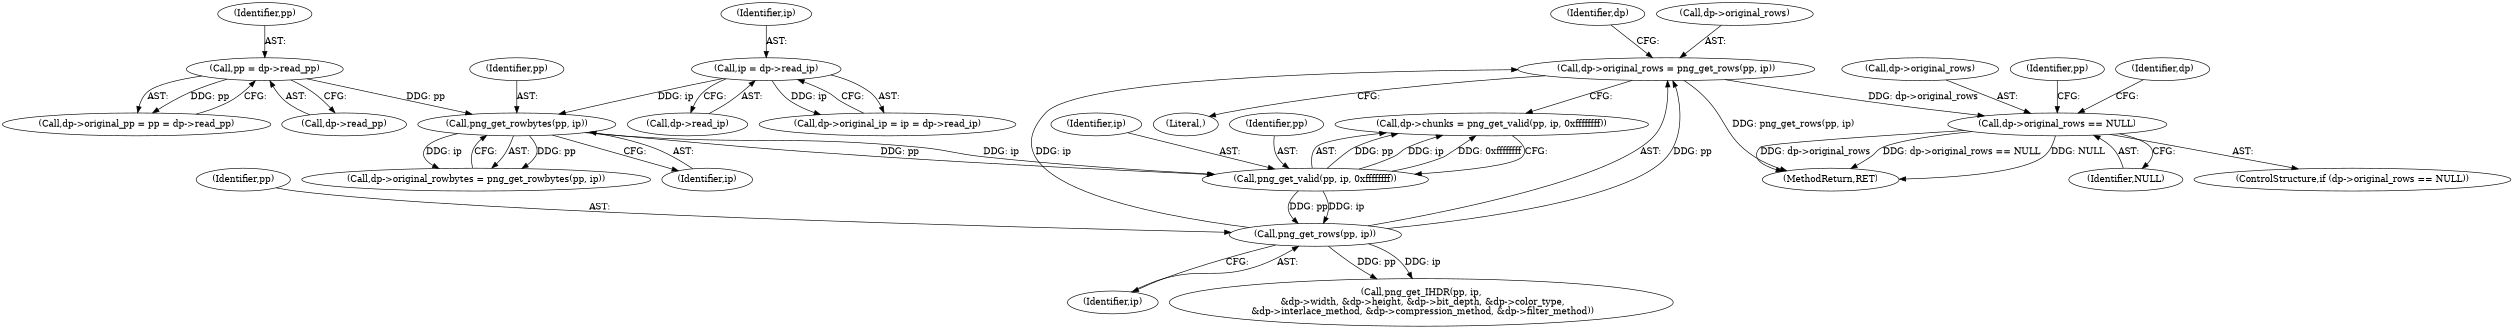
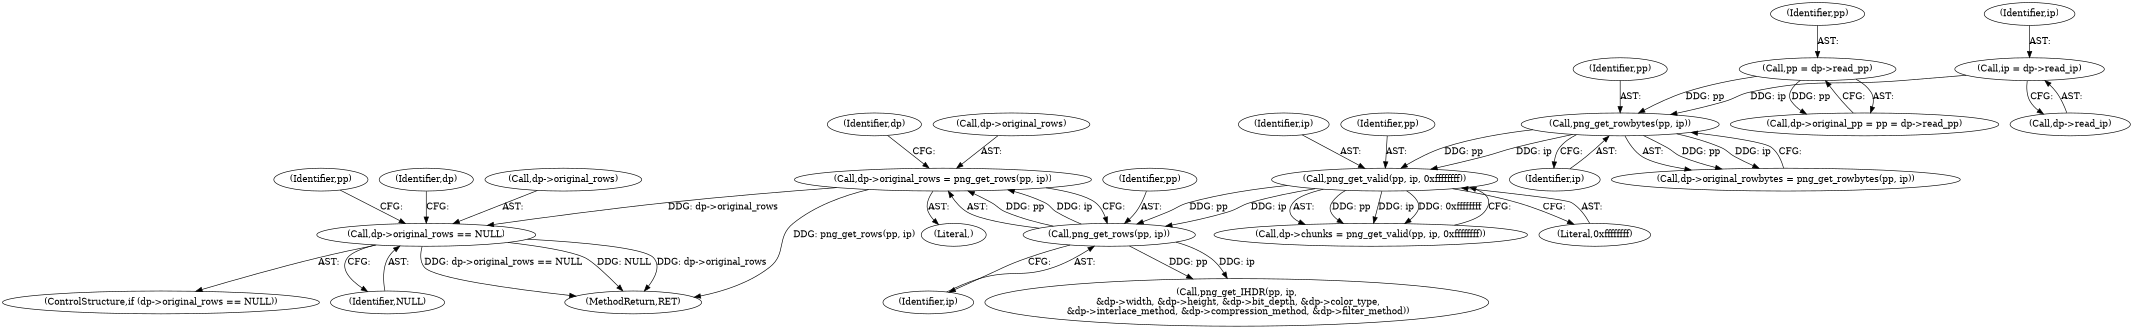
(1582, 96) -> (1080, 195)
(1370, 97) -> (940, 207)
(344, 124) -> none
(887, 124) -> none
none -> (1595, 235)
